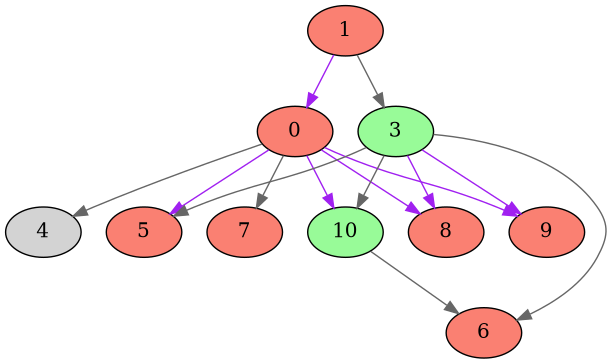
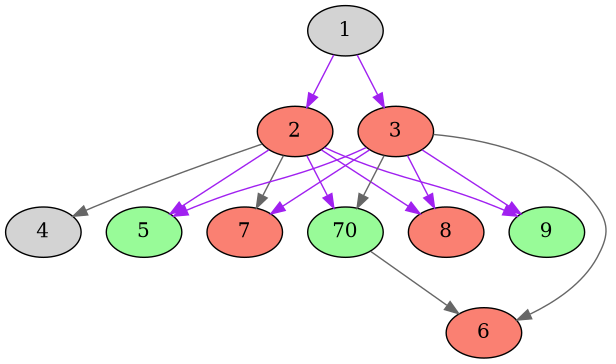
(345, 31) -> (345, 31)
(367, 75) -> (367, 75)
(295, 131) -> (295, 131)
(396, 131) -> (396, 131)
none -> (328, 177)
(281, 179) -> (281, 179)
(144, 232) -> (144, 232)
(345, 232) -> (345, 232)
(547, 232) -> (547, 232)
